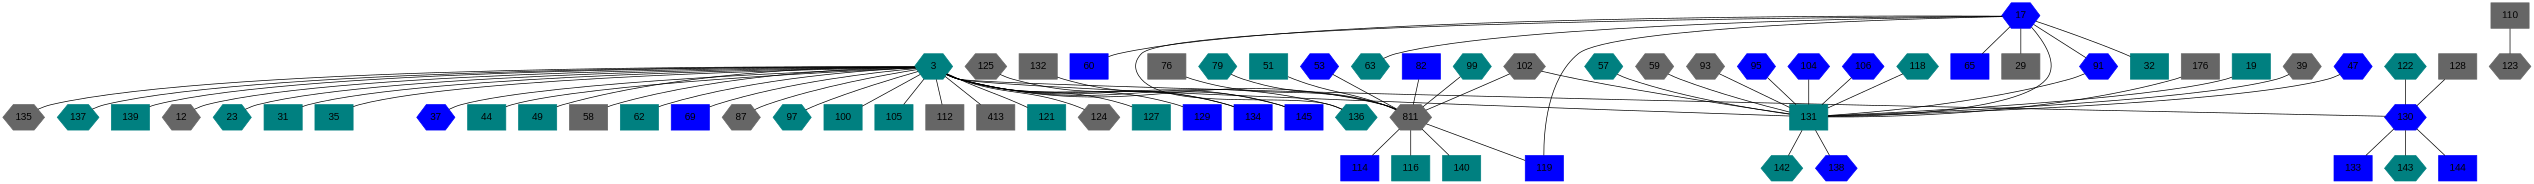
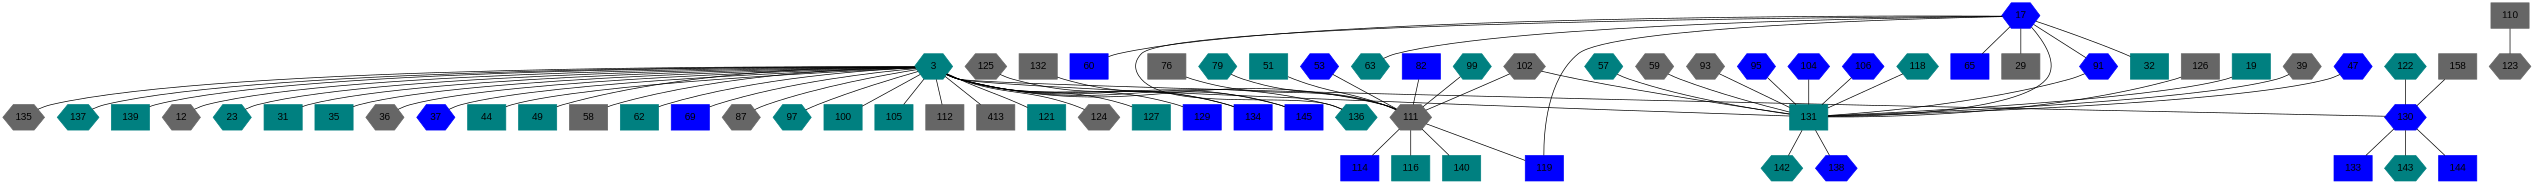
(2200, 66) -> (2200, 66)
(2458, 66) -> (2458, 66)
none -> (385, 117)
(1411, 117) -> (1411, 117)
